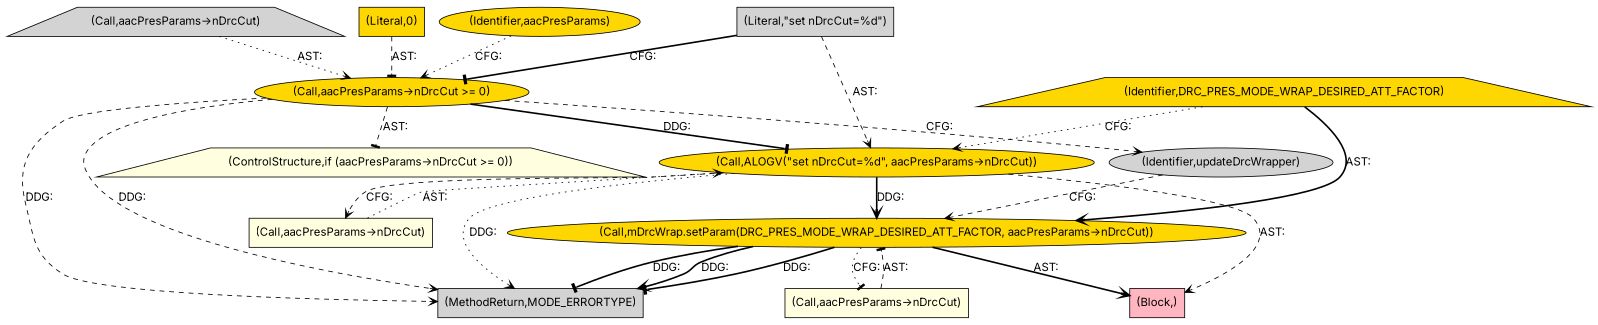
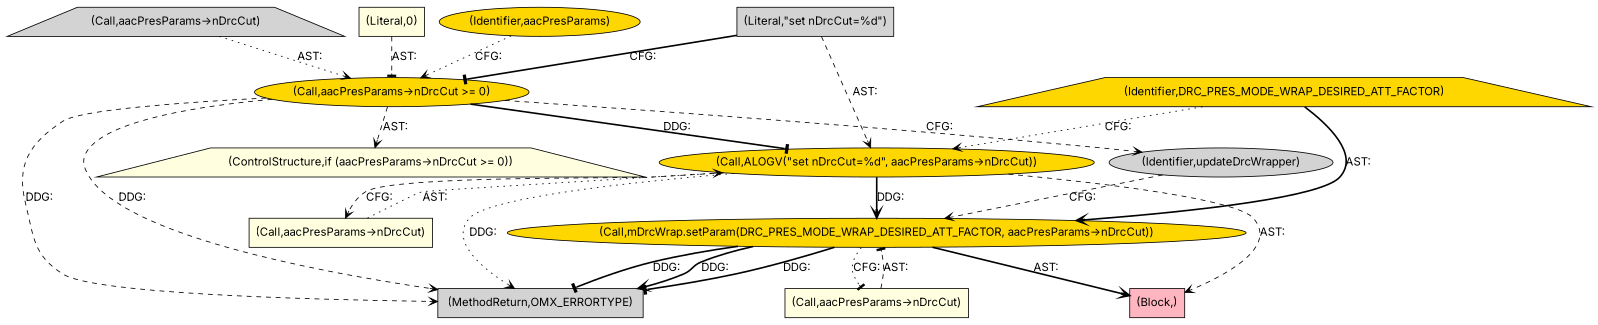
(392, 22) -> (392, 22)
(382, 125) -> (382, 125)
(540, 303) -> (540, 303)
